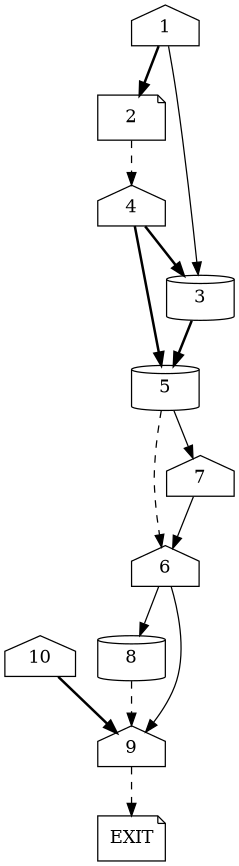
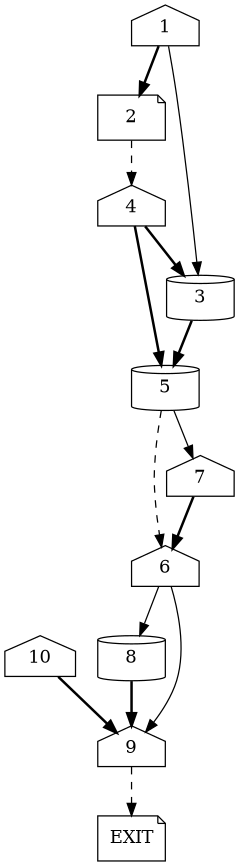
(185, 517) -> (185, 517)
(132, 697) -> (132, 697)
